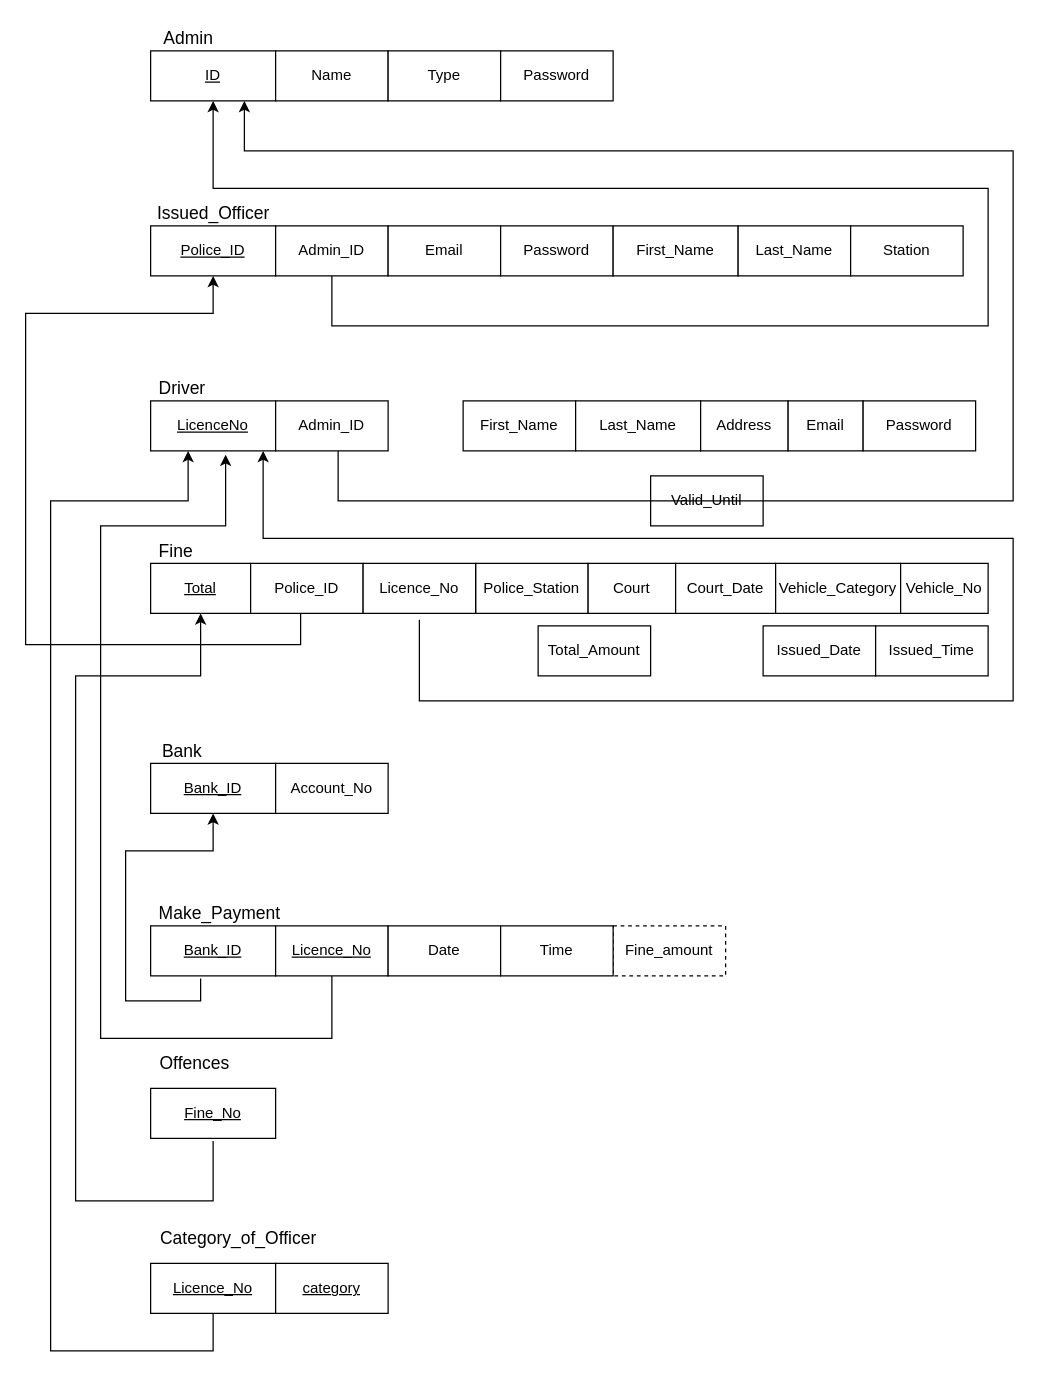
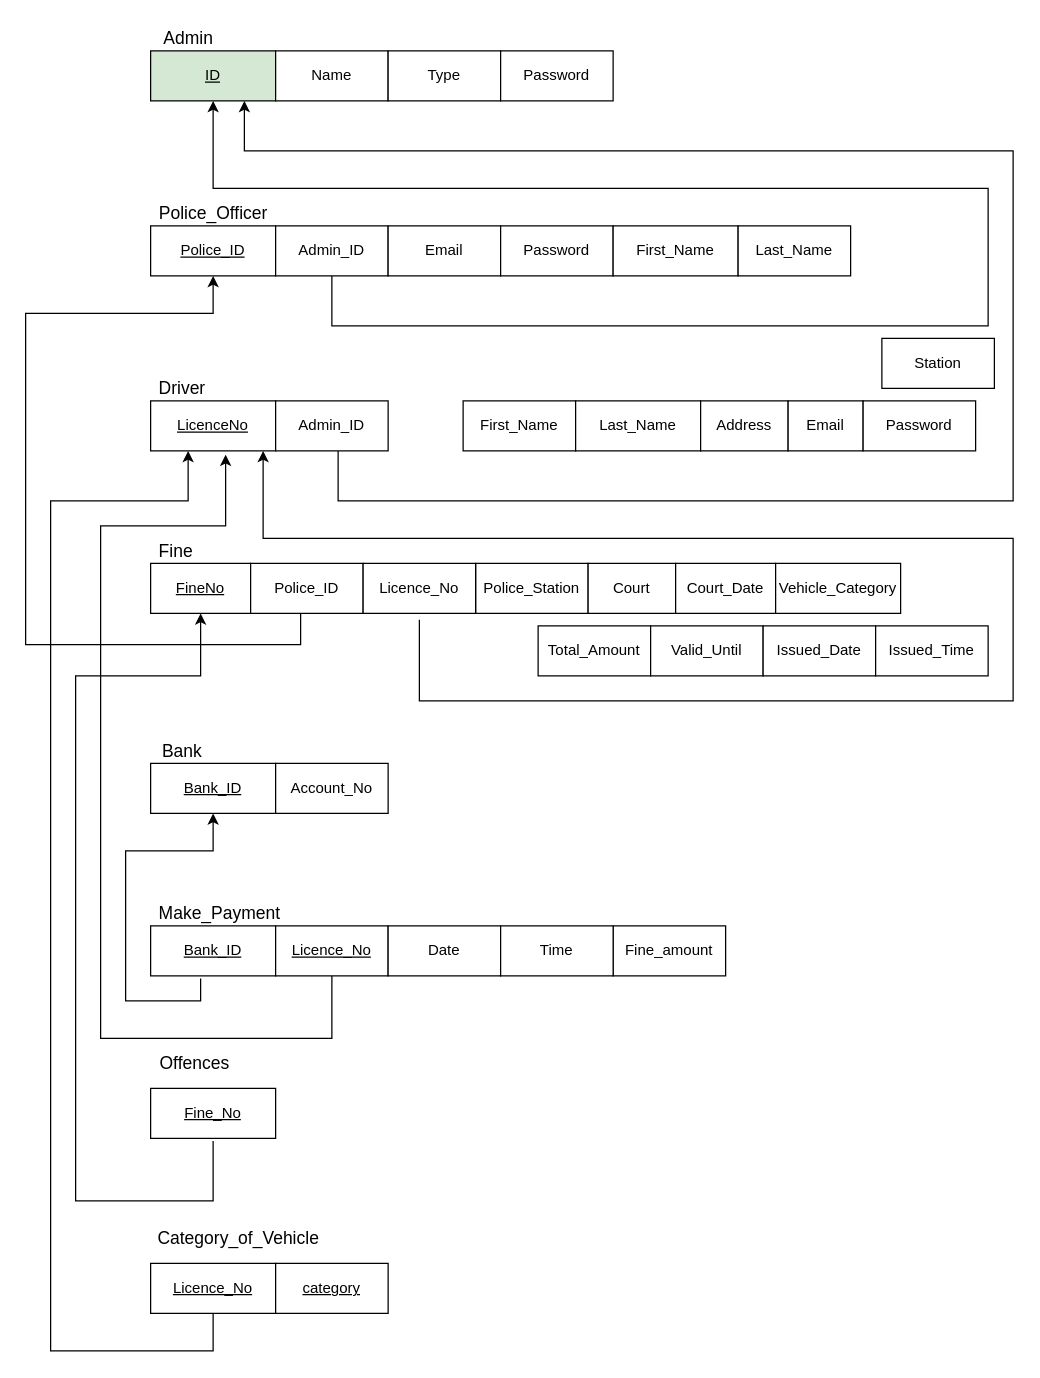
(213, 76) -> (213, 76)
(214, 213) -> (214, 213)
(907, 251) -> (938, 363)
(707, 501) -> (707, 651)
(201, 588) -> (201, 588)
(944, 588) -> none
(669, 951) -> (669, 951)
(239, 1238) -> (239, 1238)
